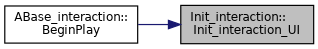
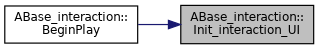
(247, 25) -> (247, 25)
